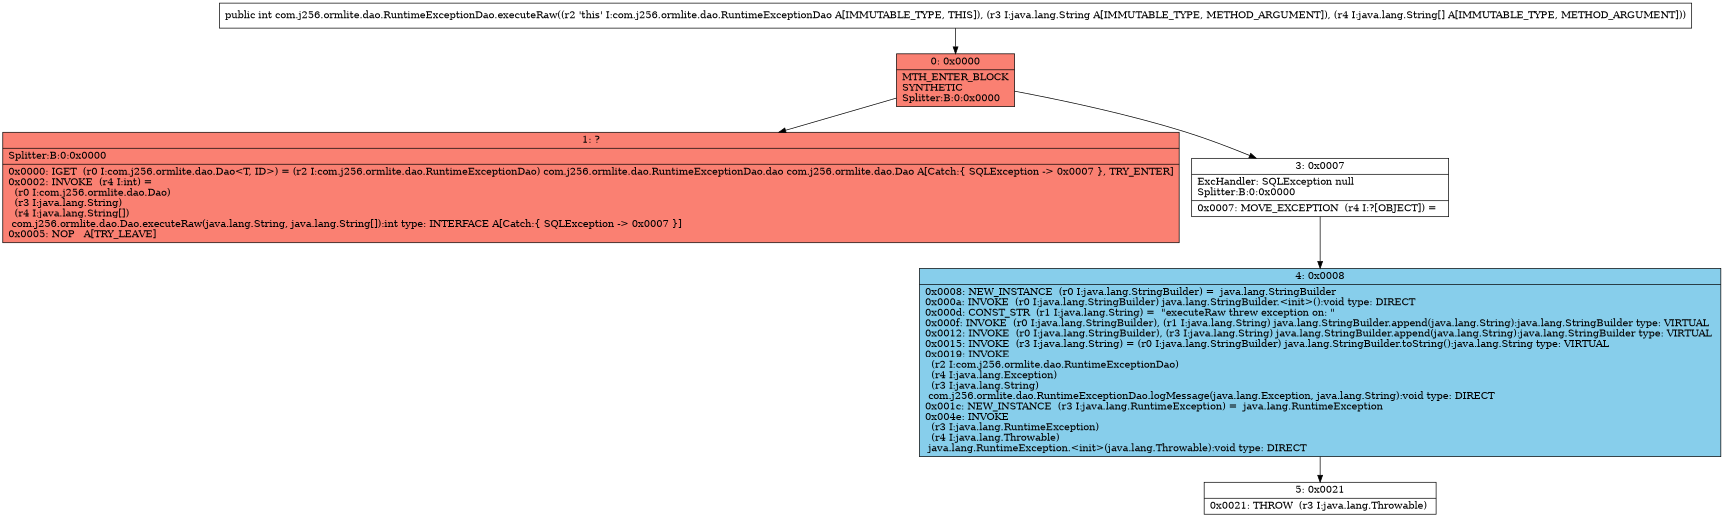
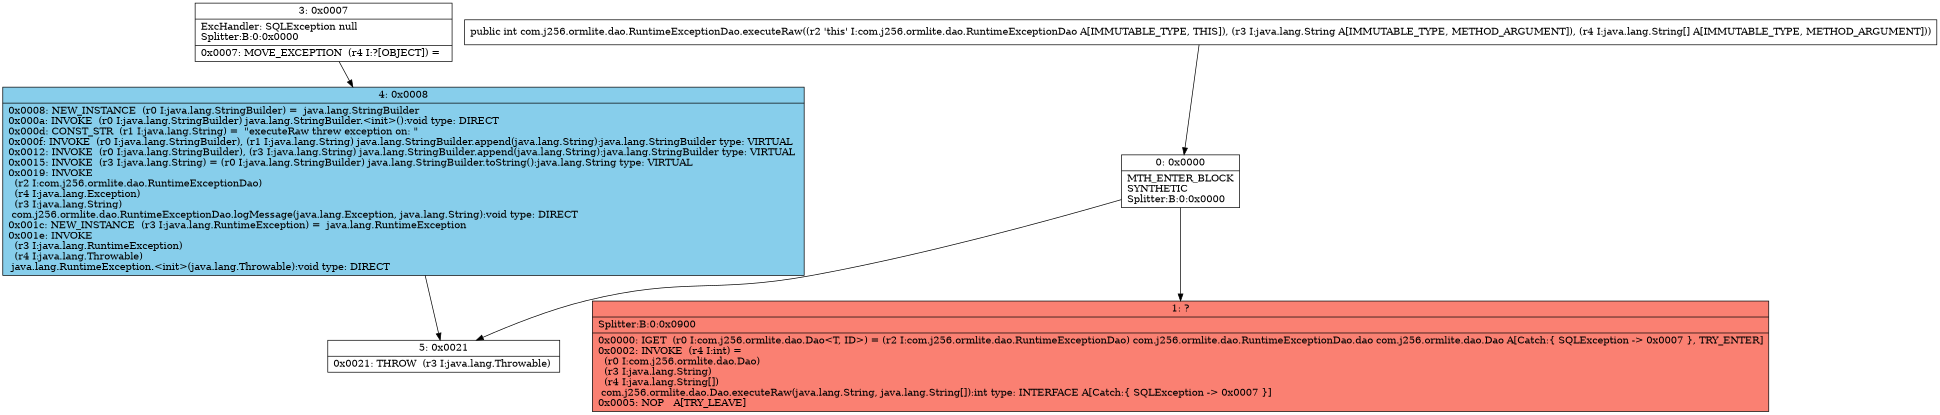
(956, 80) -> (1181, 181)
(1134, 117) -> (803, 277)
(58, 156) -> (647, 325)
(970, 417) -> (53, 236)
